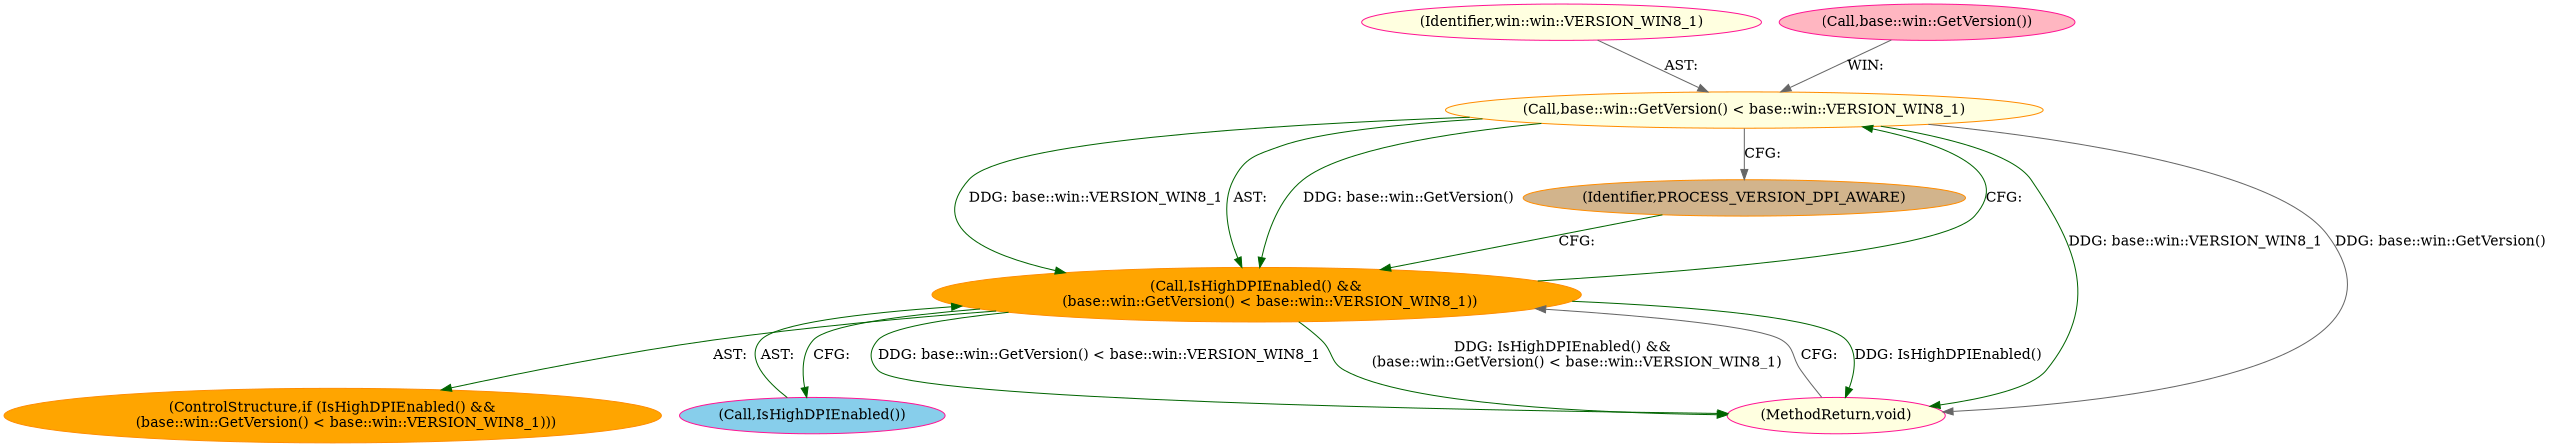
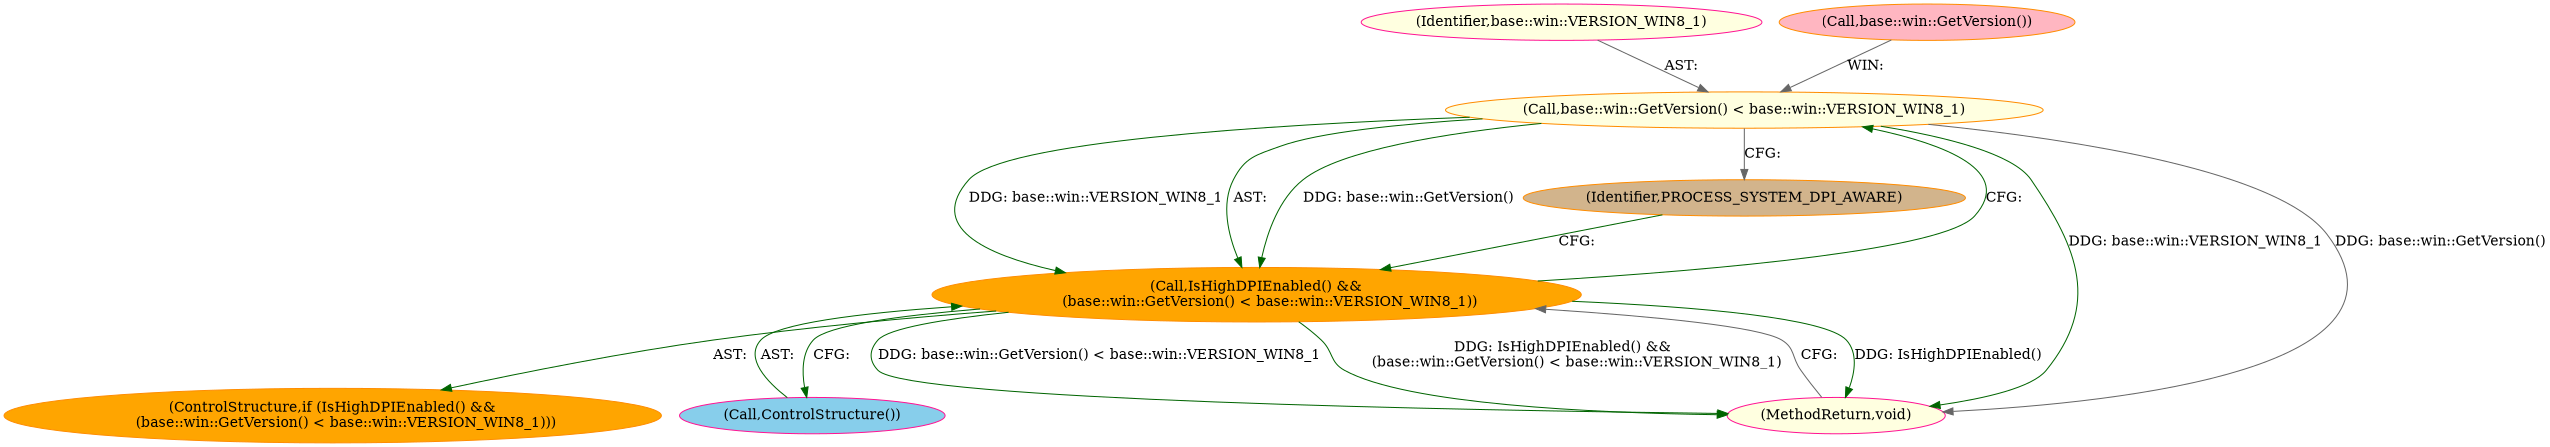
(1562, 22) -> (1562, 22)
(1927, 22) -> (1927, 22)
(1744, 198) -> (1744, 198)
(812, 416) -> (812, 416)
